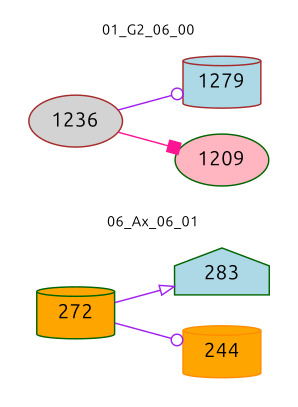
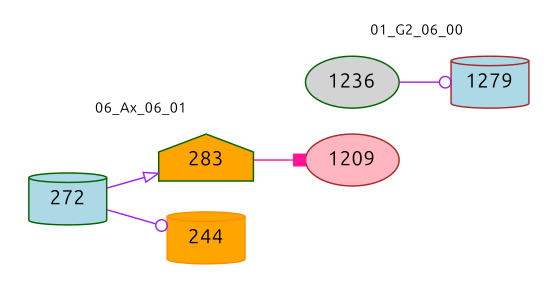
(76, 121) -> (352, 82)
(142, 139) -> (274, 160)
(222, 160) -> (352, 160)
(222, 274) -> (206, 160)
(76, 313) -> (68, 199)
